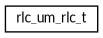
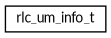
(52, 19) -> (56, 19)
